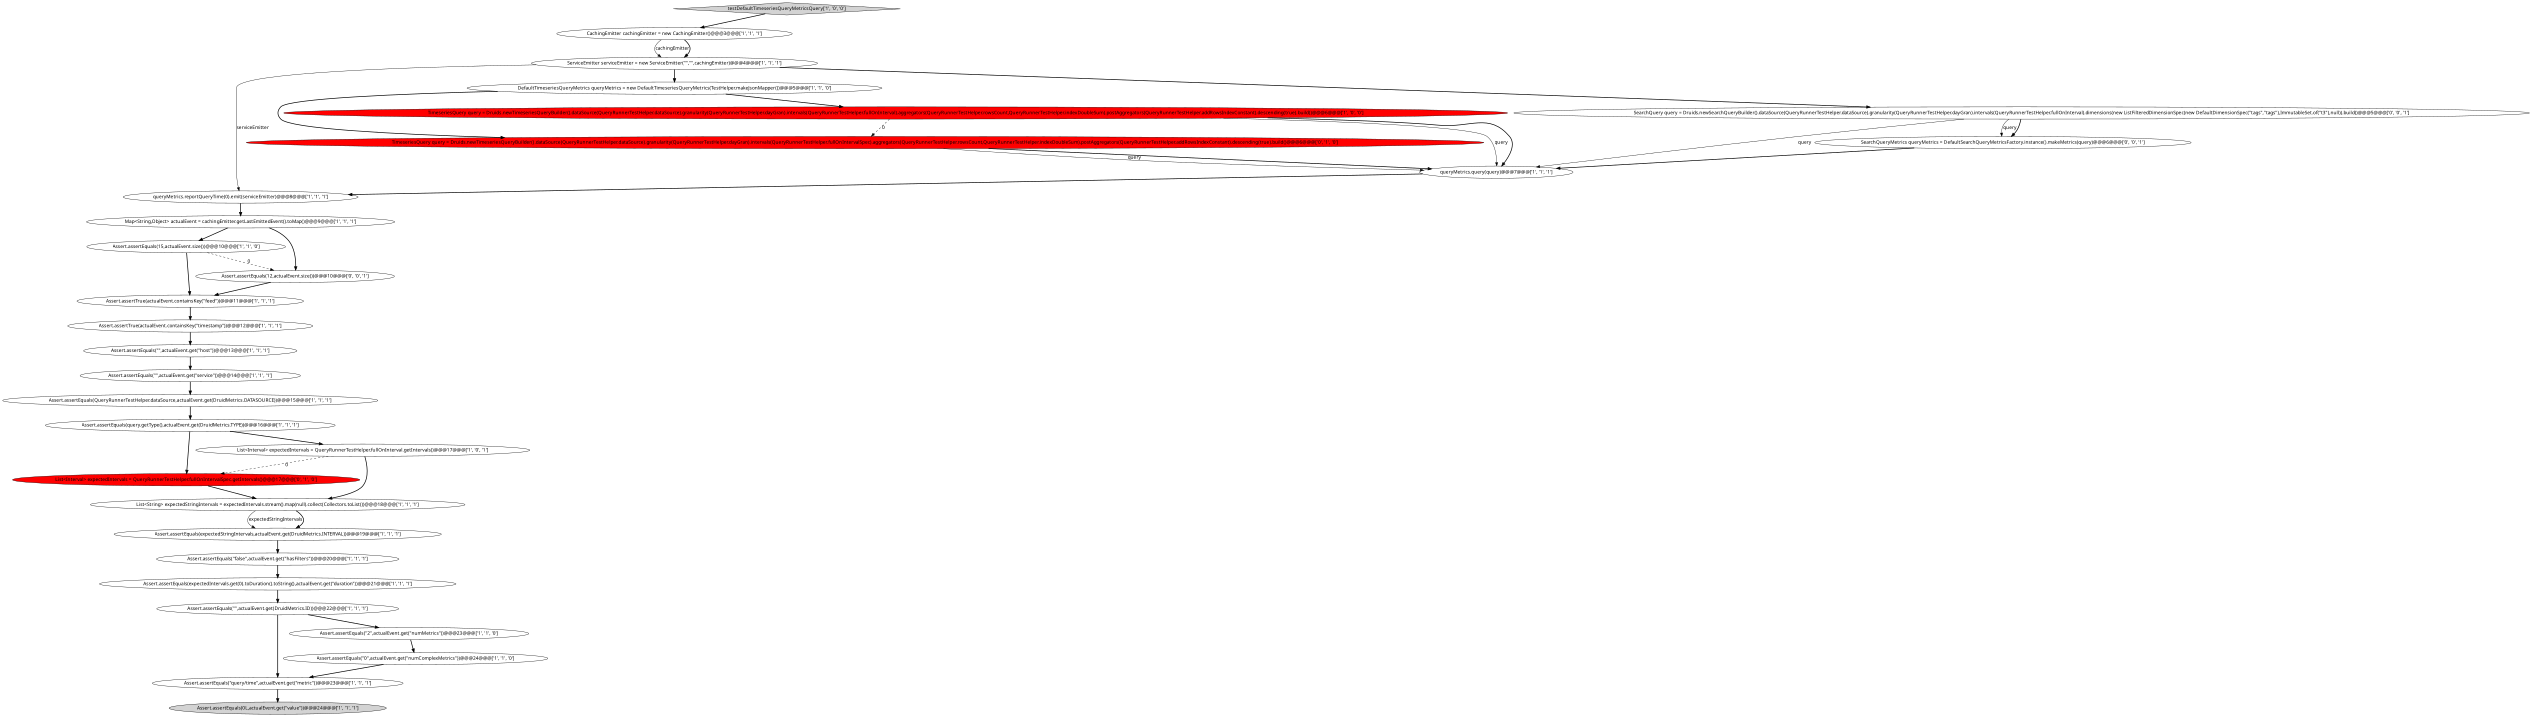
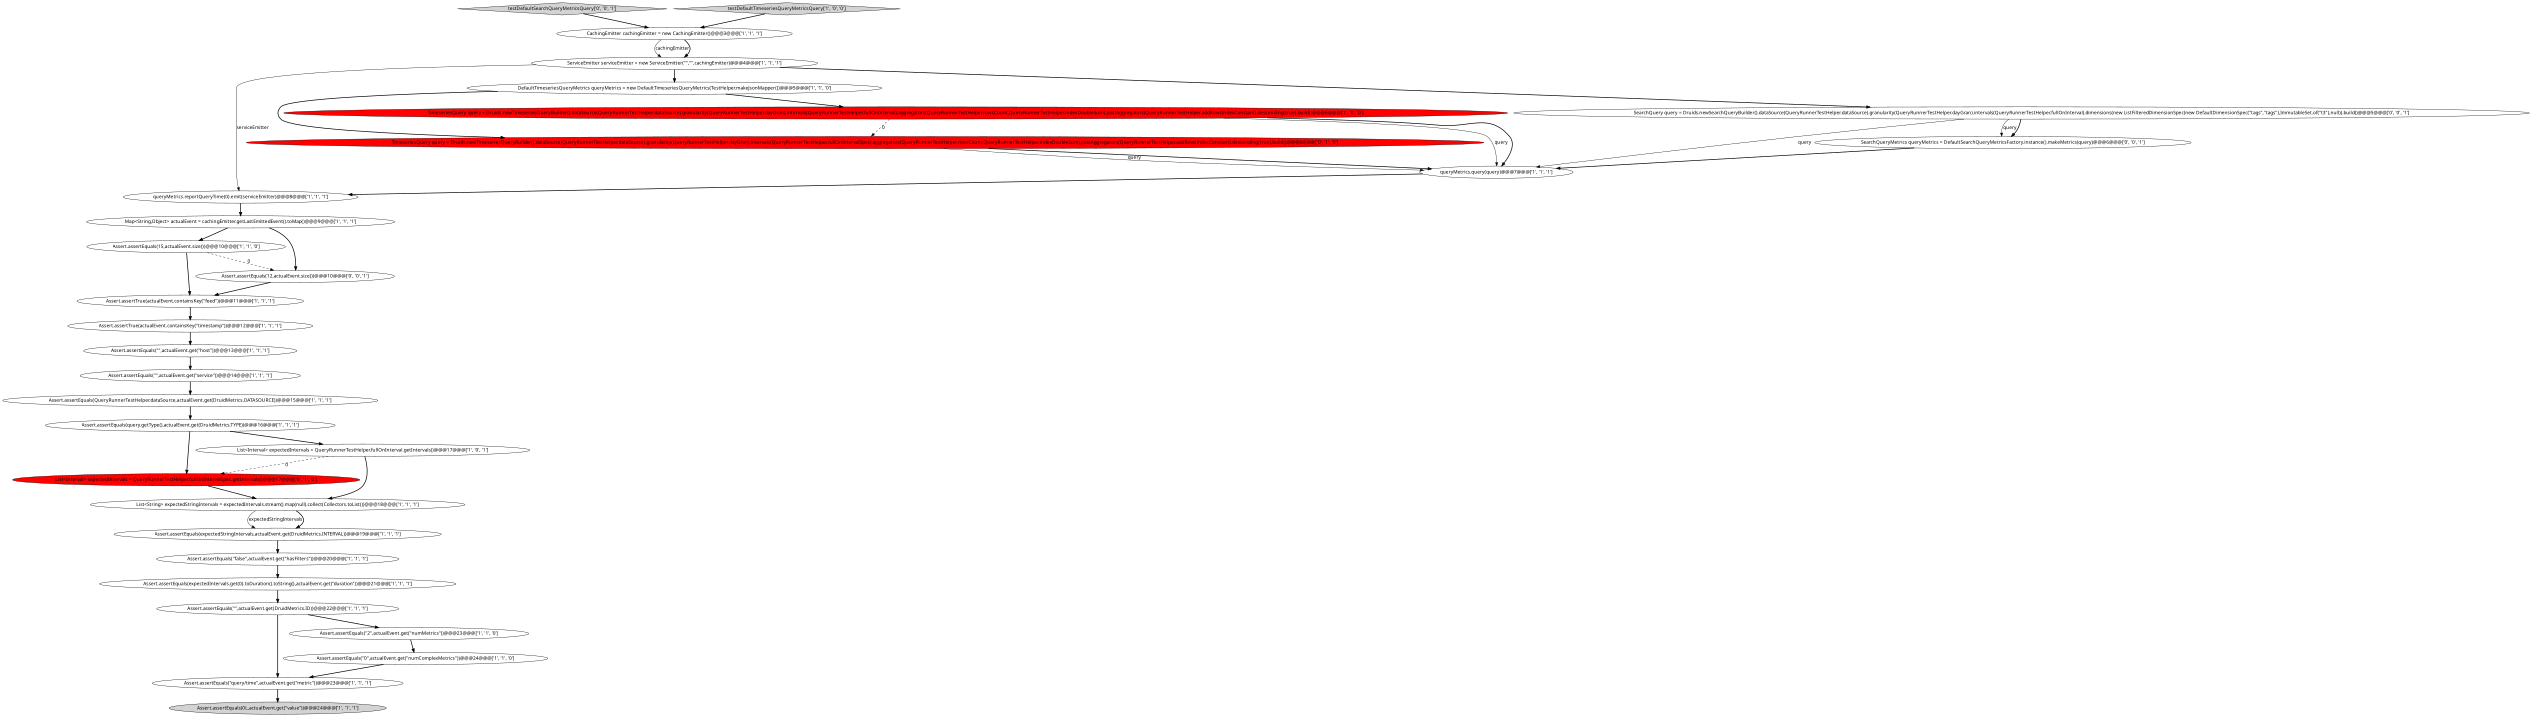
none -> (562, 9)
